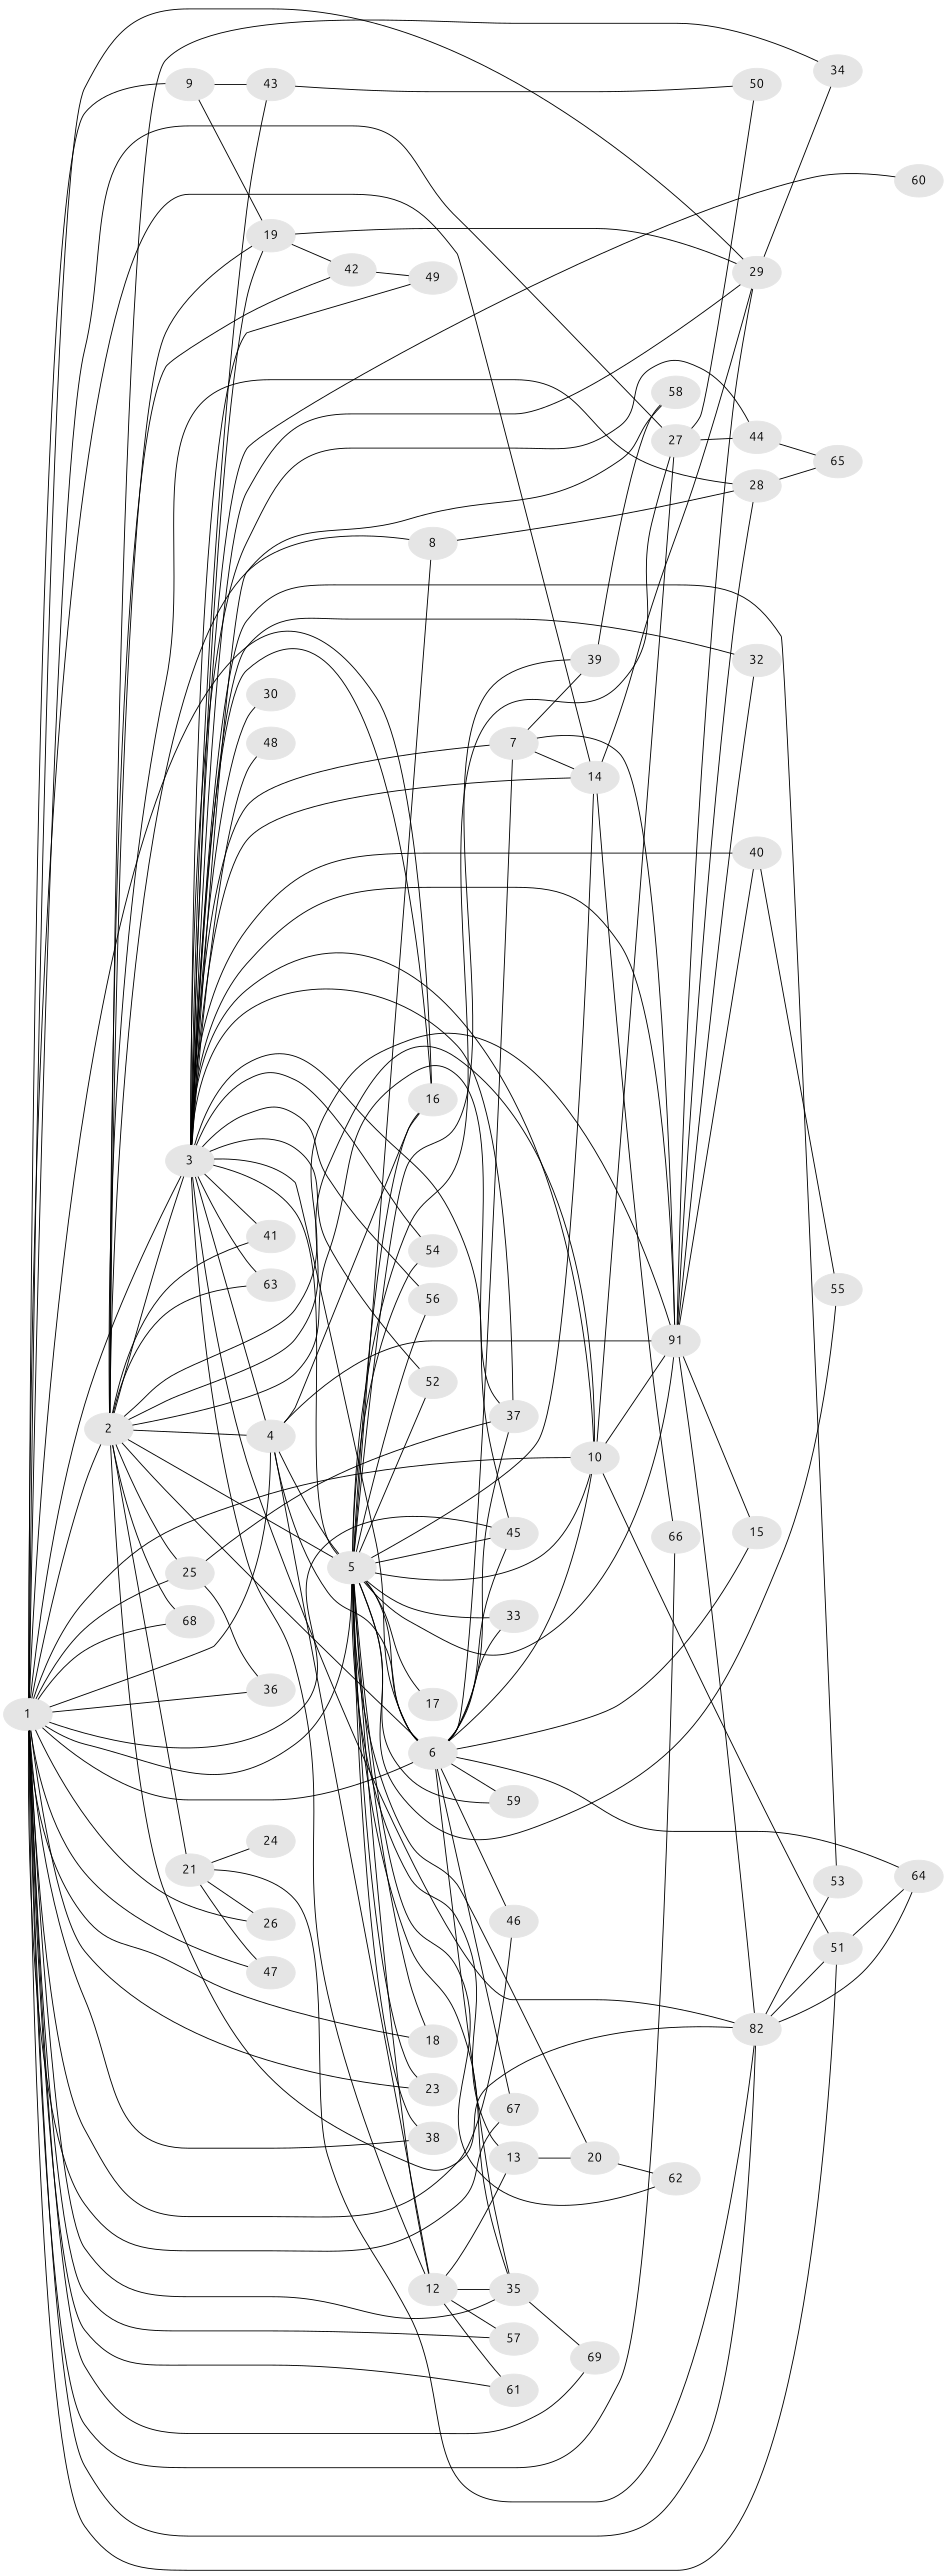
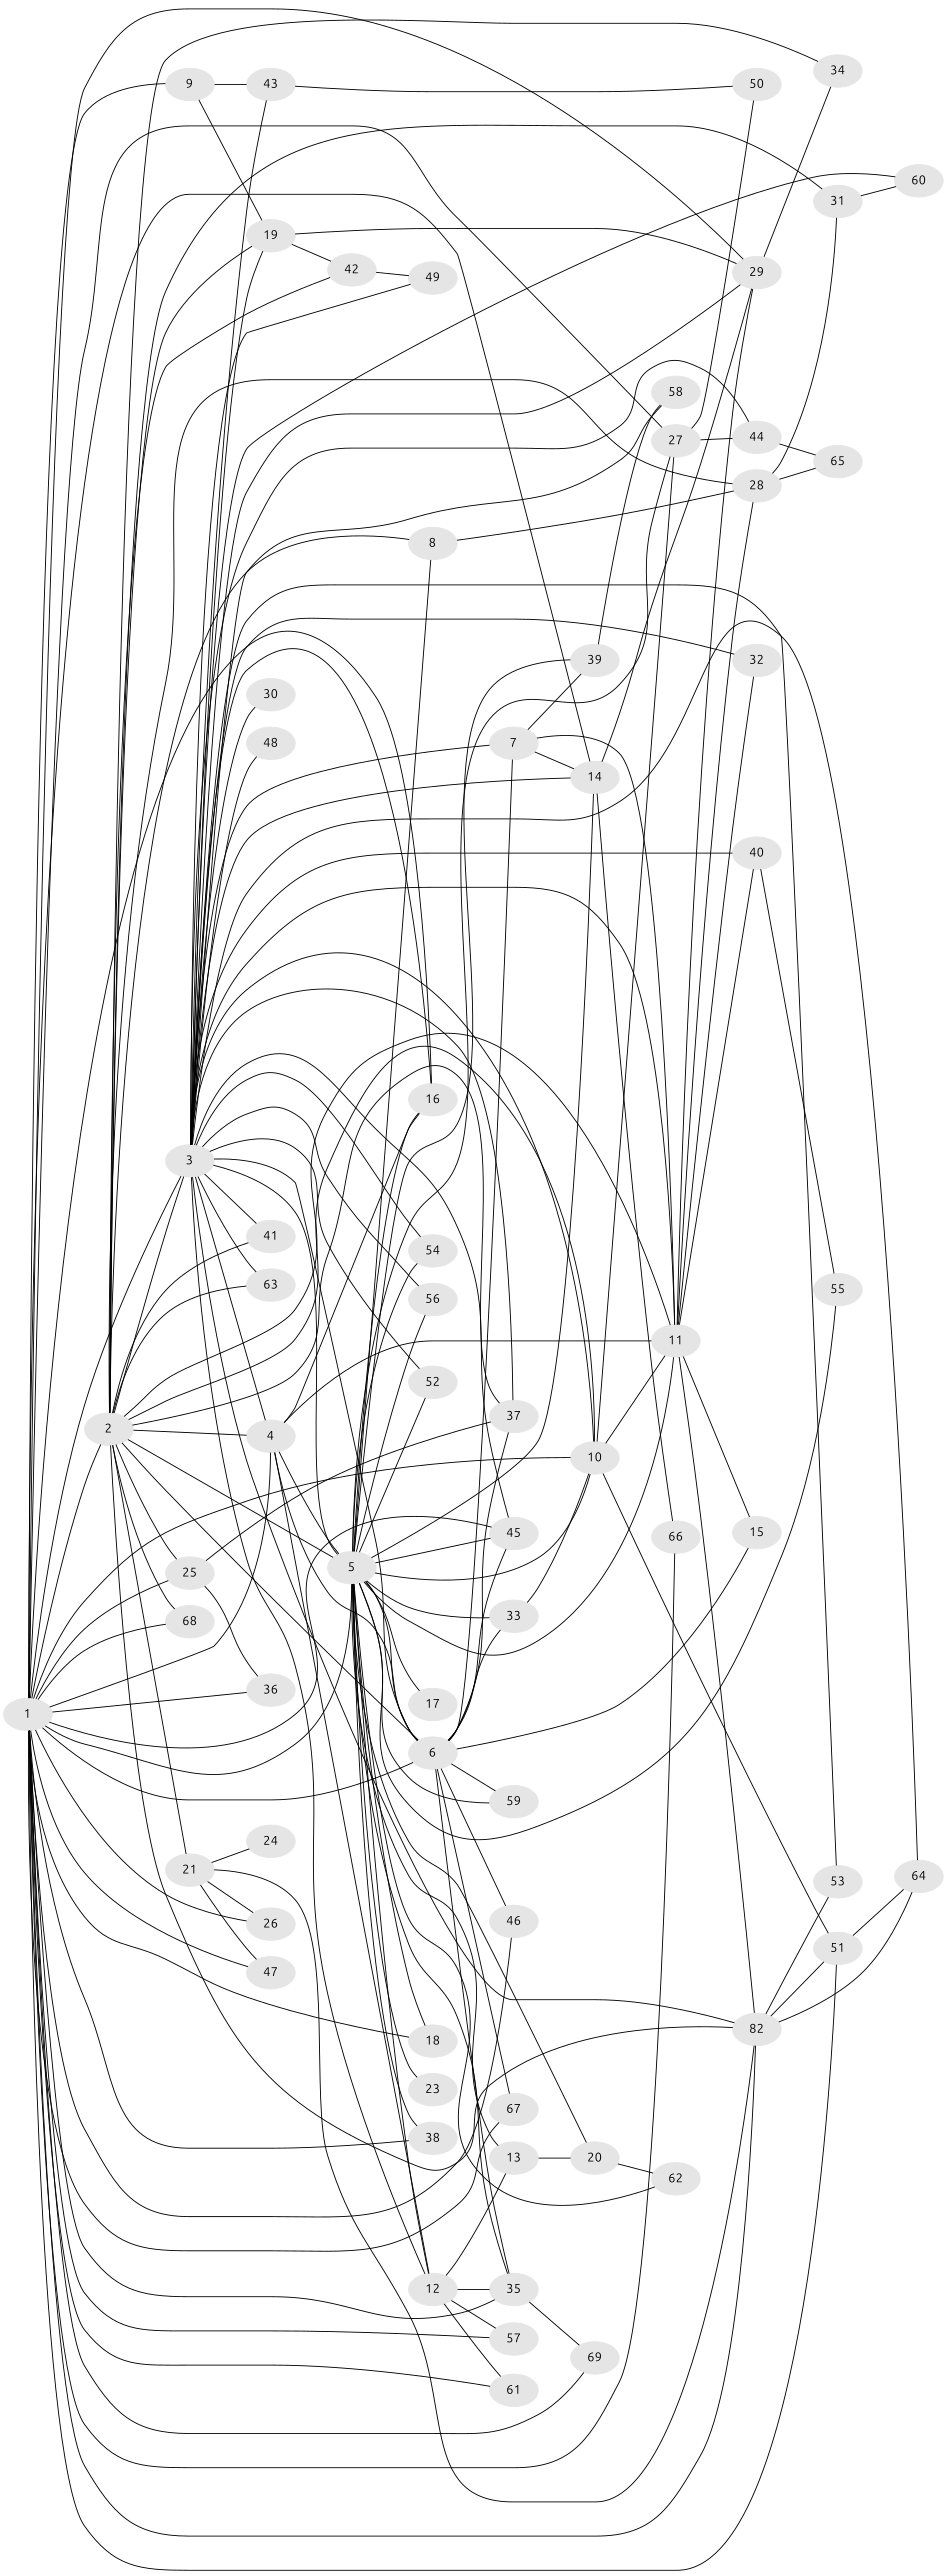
none -> (838, 202)
(676, 1341) -> (676, 1341)
(548, 1622) -> (560, 1547)
(673, 1831) -> (830, 784)
(133, 1995) -> none
